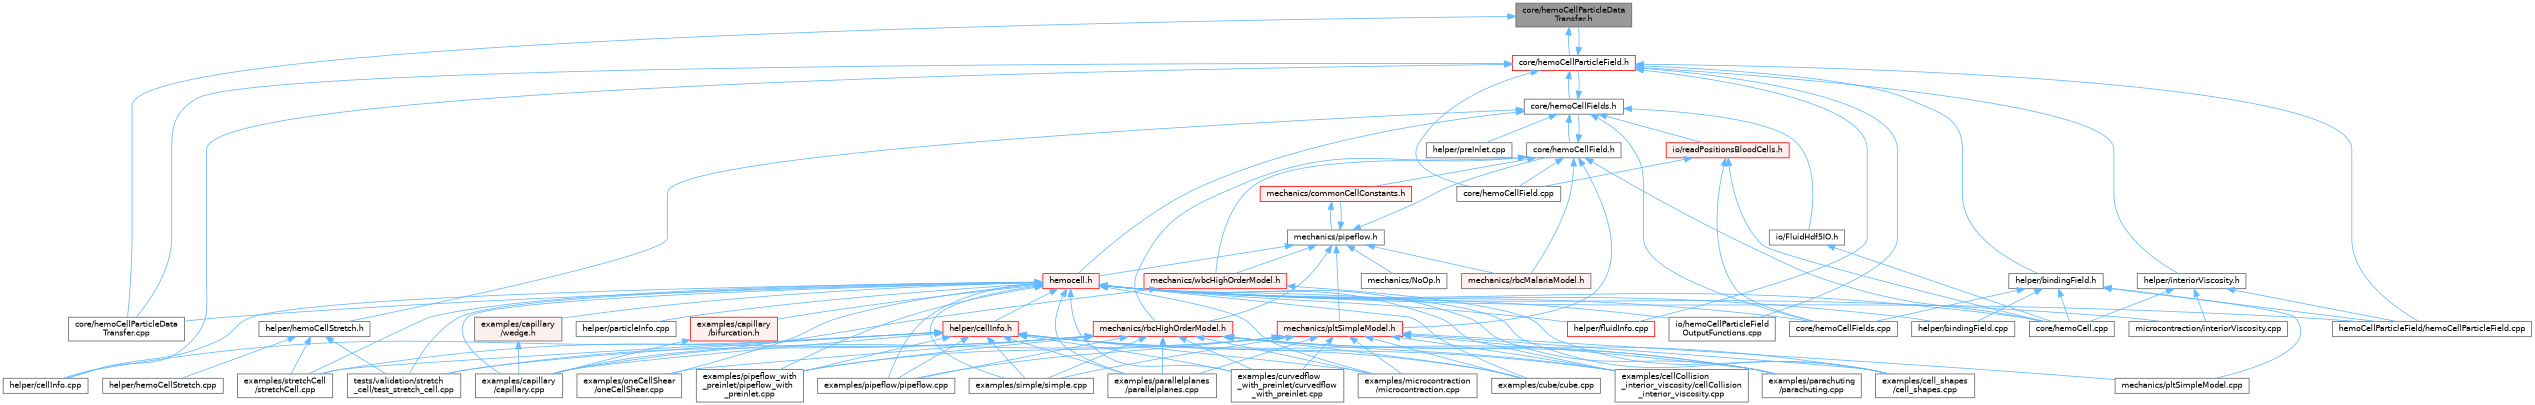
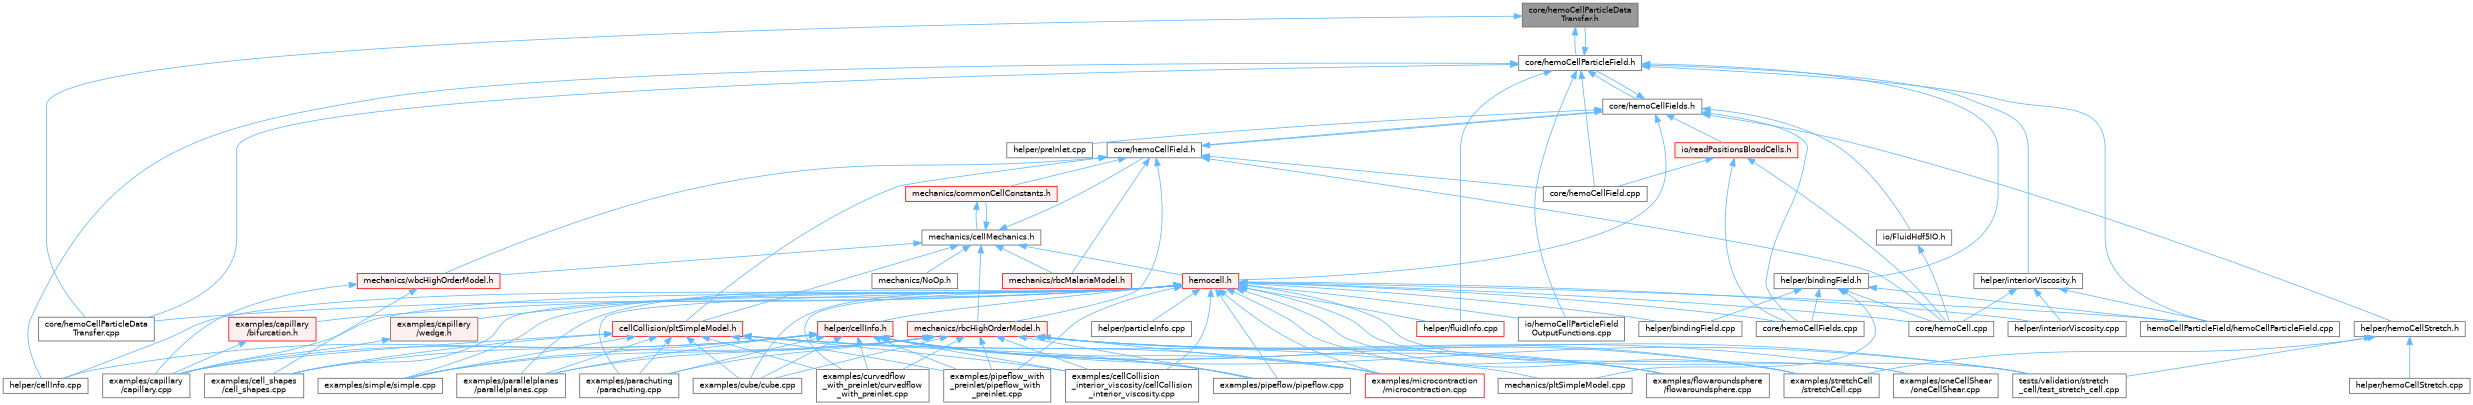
(1574, 63) -> (1580, 63)
(1336, 238) -> (981, 238)
(1526, 281) -> (1067, 281)
(1340, 329) -> (678, 329)
(2208, 329) -> (2067, 329)
(1418, 386) -> (1425, 386)
none -> (1708, 386)
